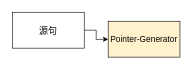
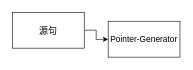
(144, 39) -> (144, 39)
